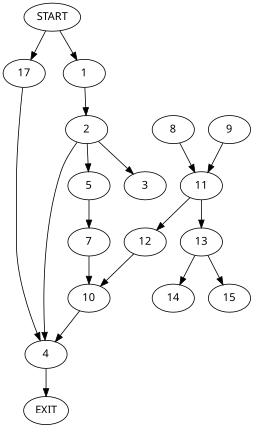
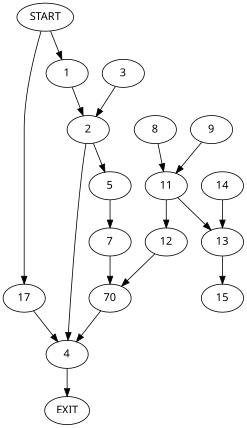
(113, 155) -> (108, 98)
(189, 267) -> (222, 210)
(89, 298) -> (110, 298)
